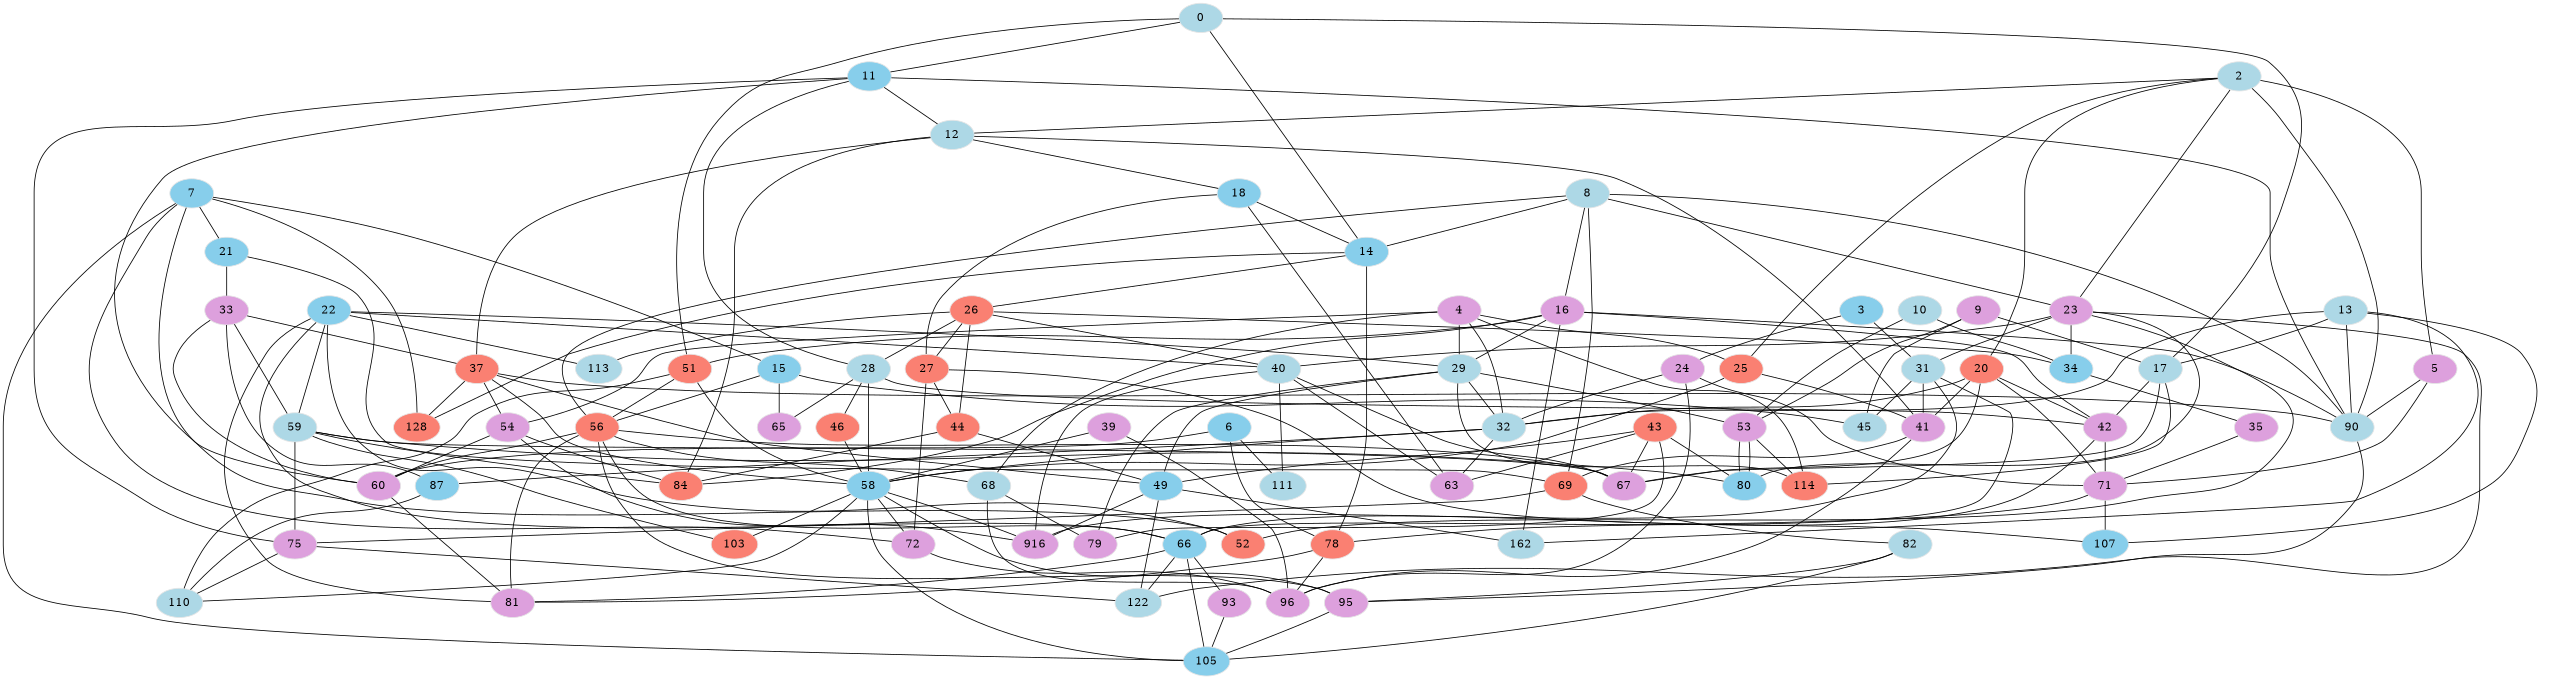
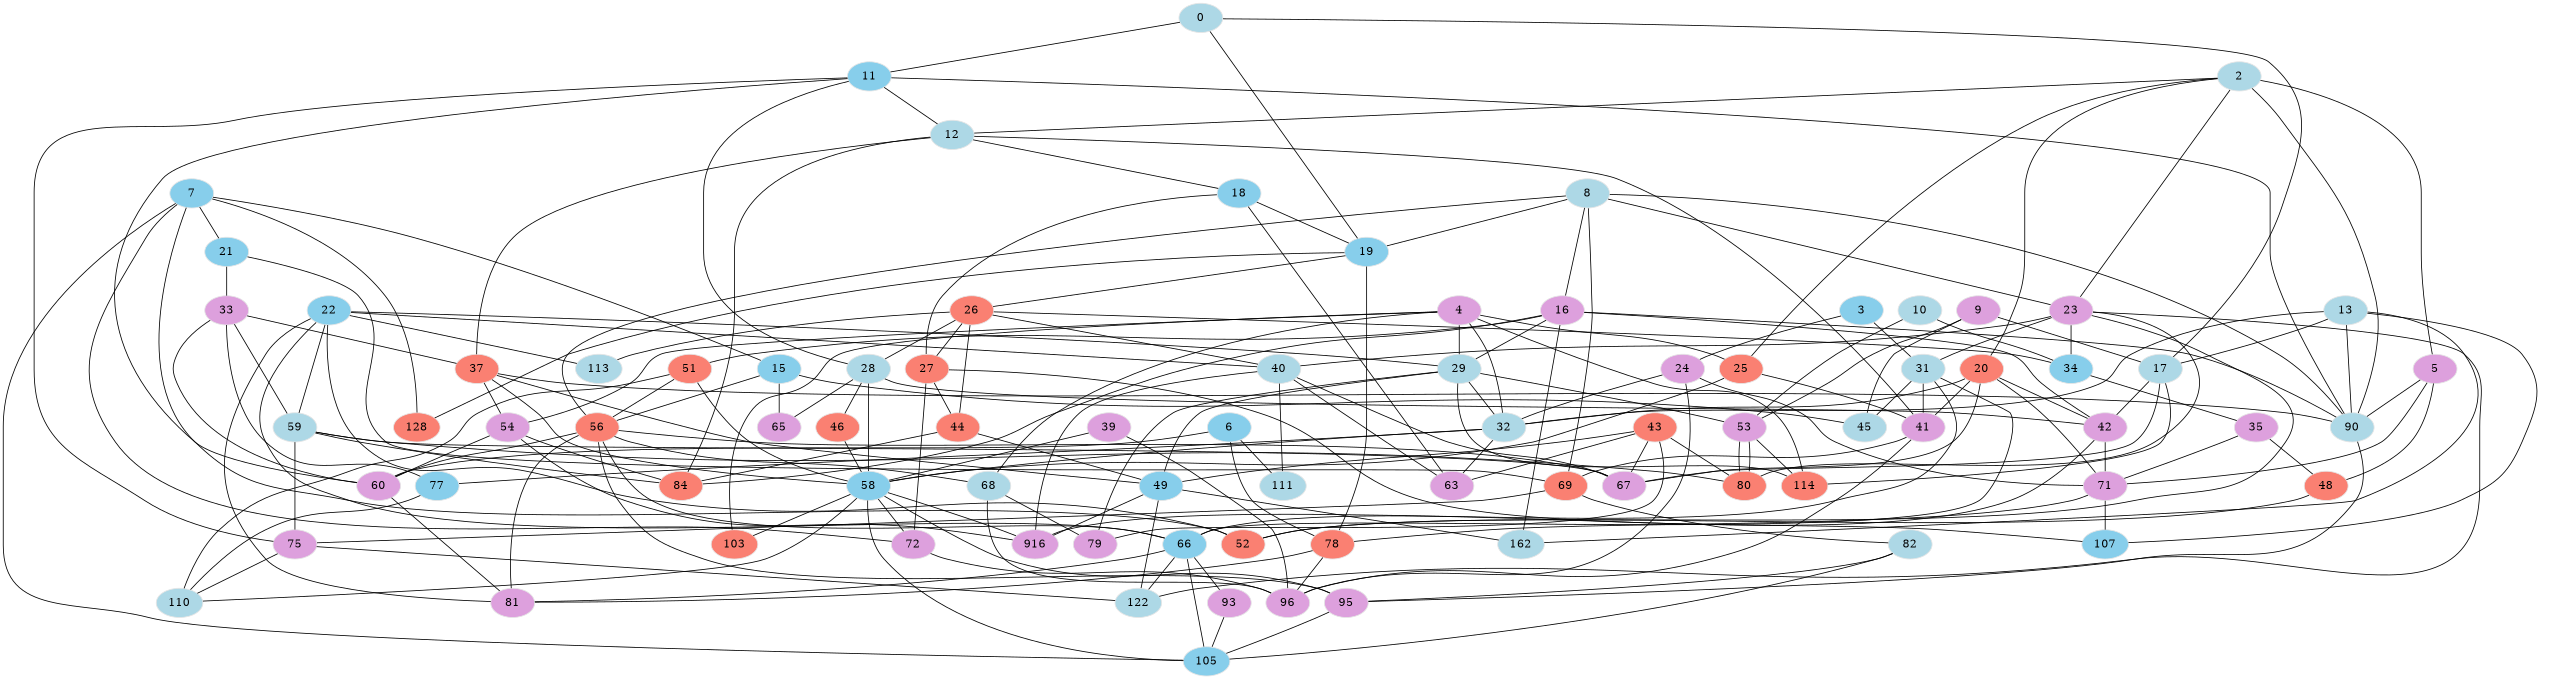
(821, 67) -> none
(1367, 252) -> (1367, 252)
(447, 398) -> none
(513, 485) -> (857, 350)
(437, 486) -> (437, 486)
(1744, 486) -> (1744, 486)
none -> (2326, 486)
